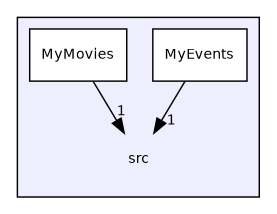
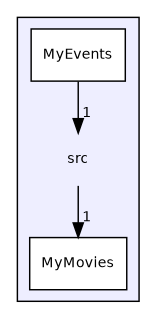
(105, 101) -> (78, 204)
